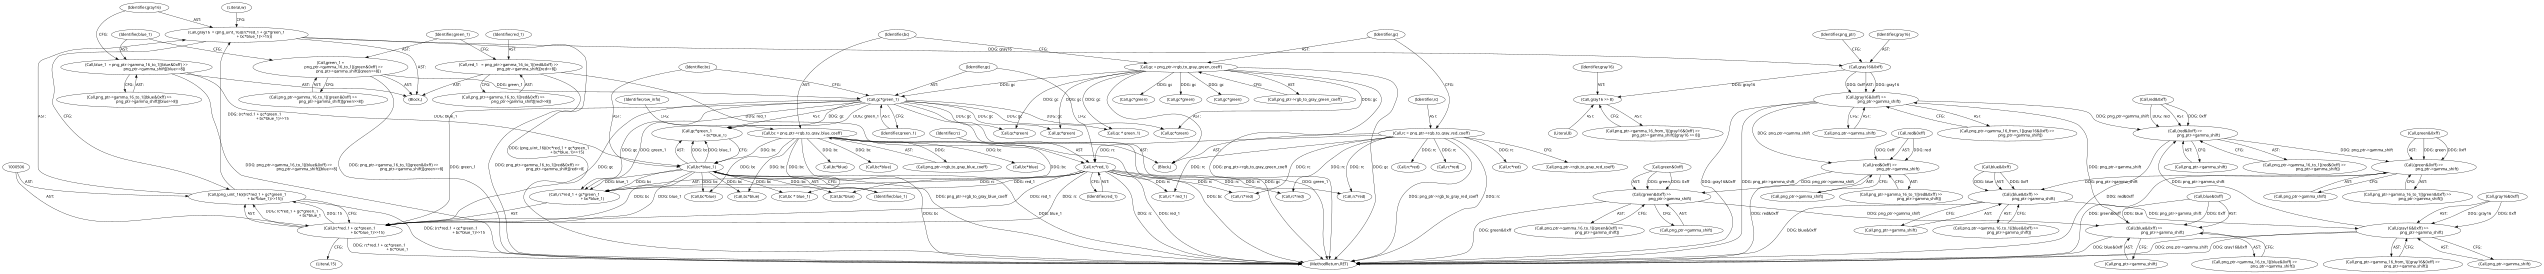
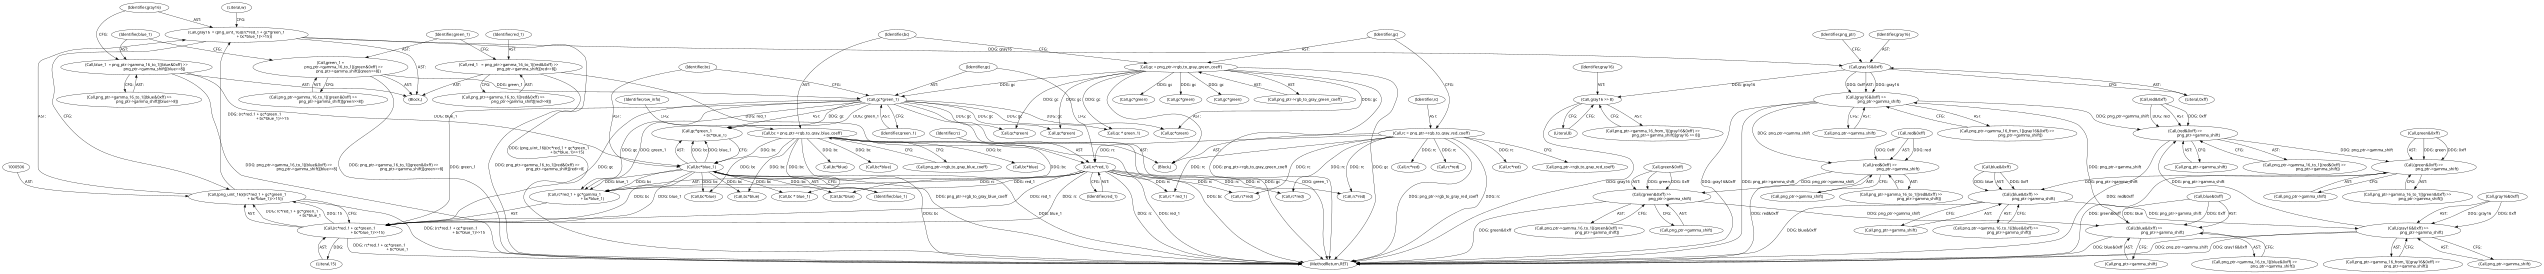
(1258, 85) -> (1258, 85)
none -> (2197, 100)
none -> (1569, 112)
(1591, 117) -> (1591, 117)
(910, 150) -> (910, 150)
(940, 150) -> (940, 150)
none -> (1569, 188)
(575, 197) -> (575, 197)
(152, 219) -> (318, 249)
(339, 247) -> (339, 247)
